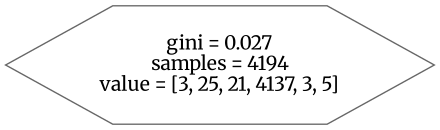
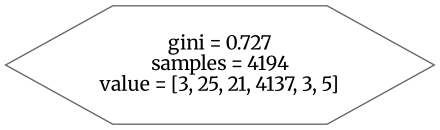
(220, 65) -> (220, 65)
